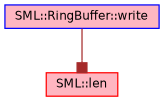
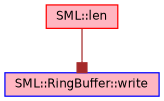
(82, 44) -> (82, 44)
